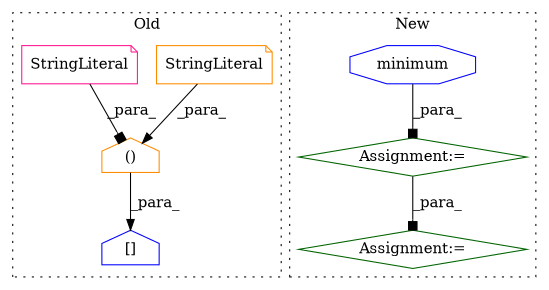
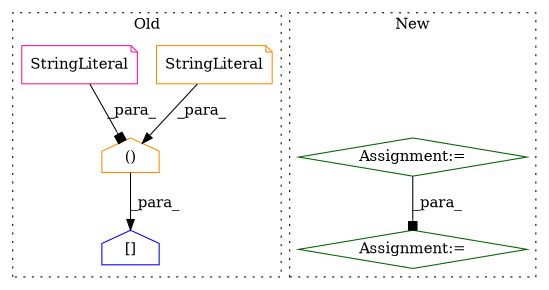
(413, 65) -> none
